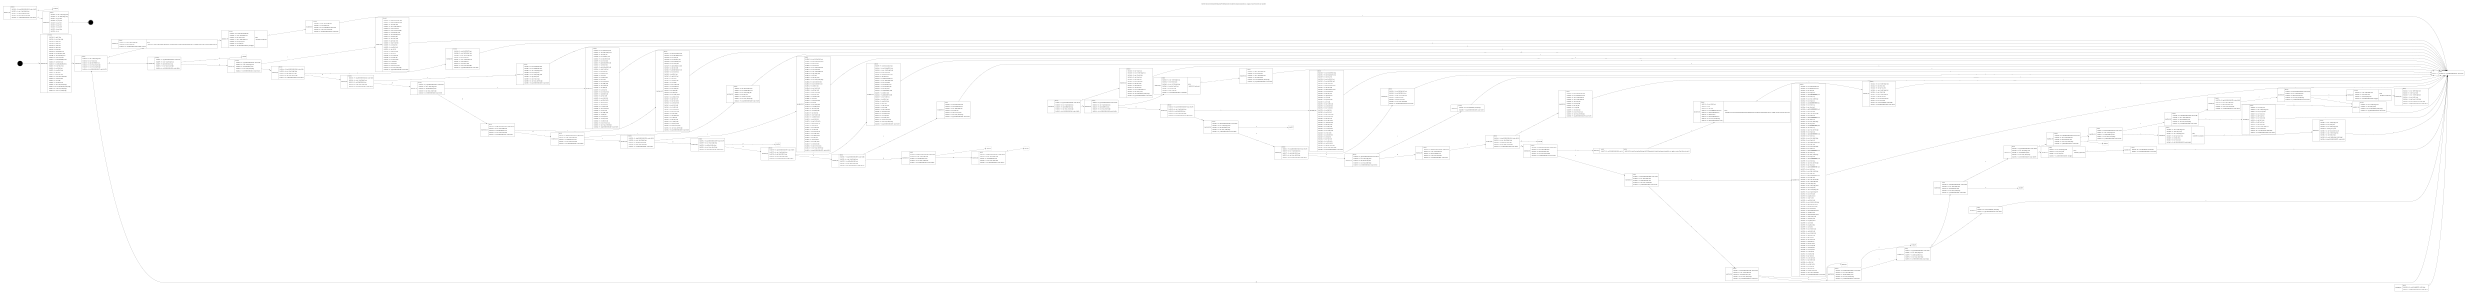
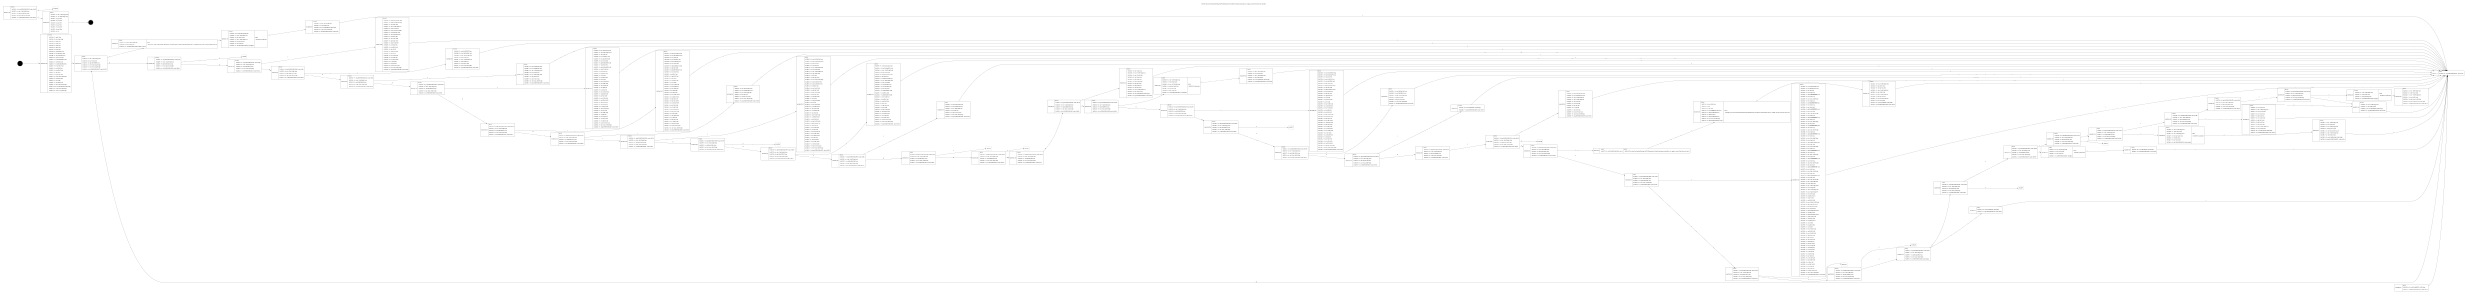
none -> (1026, 158)
